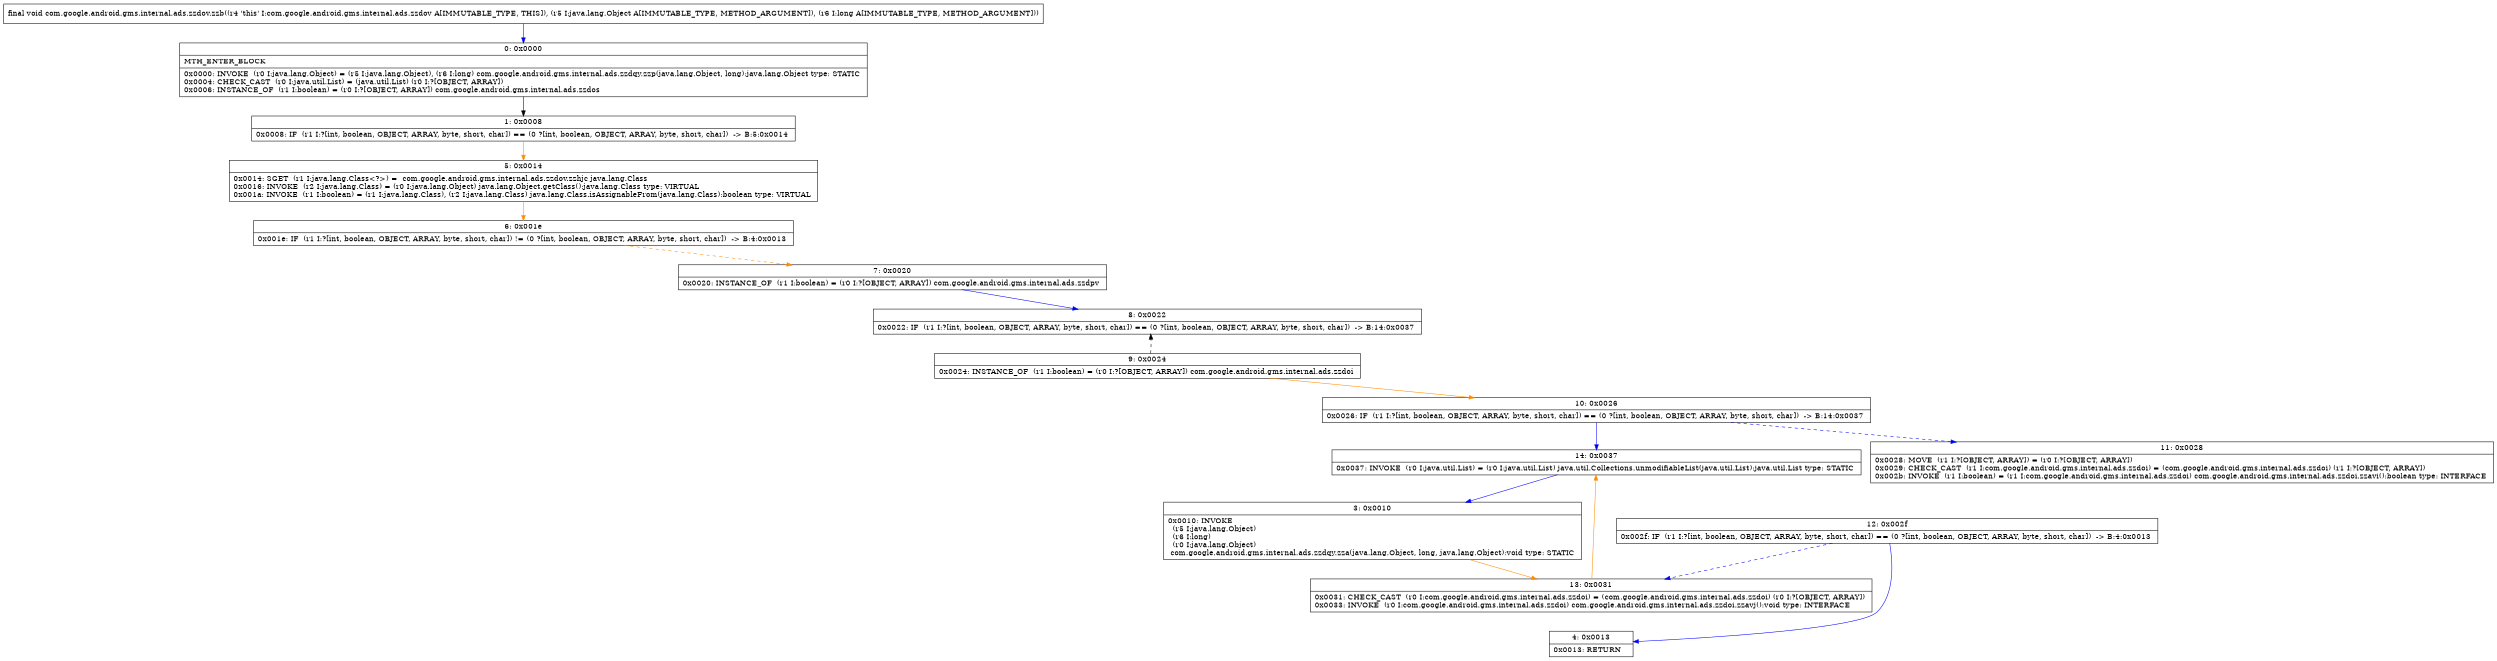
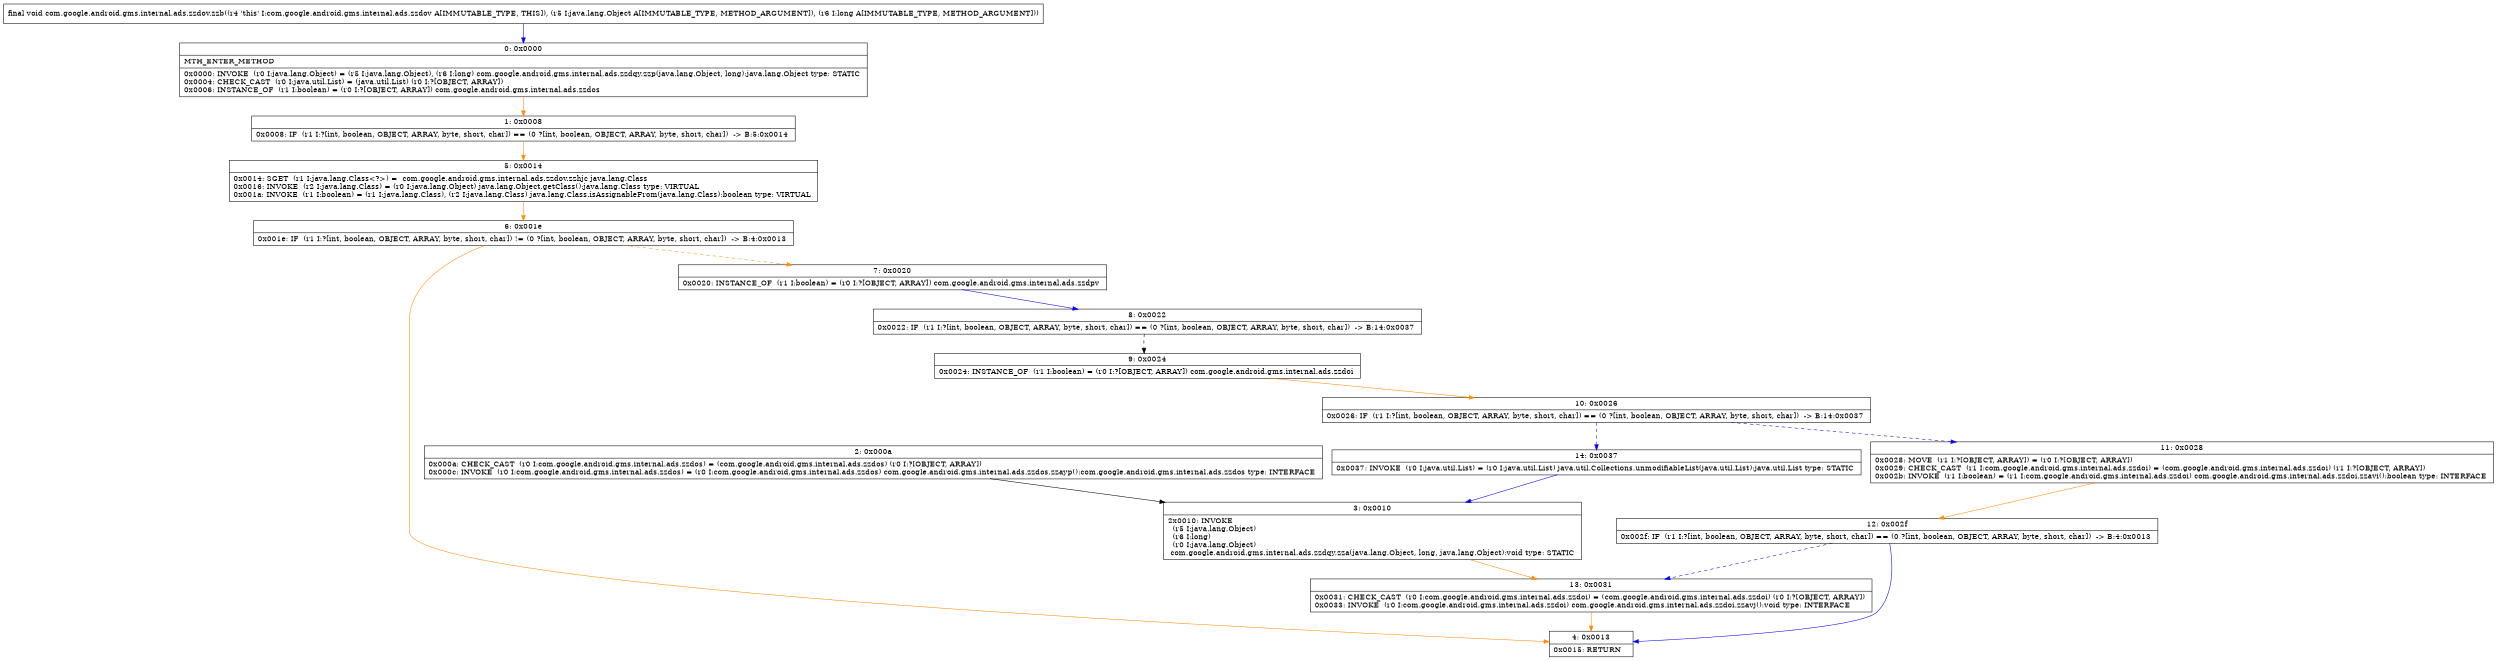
(225, 61) -> (229, 61)
(523, 104) -> (523, 104)
(1151, 346) -> (1144, 341)
(1597, 434) -> (1597, 434)
none -> (873, 462)
none -> (2020, 500)
(1203, 521) -> (1203, 521)
(1594, 530) -> (1591, 619)
none -> (811, 598)
(1591, 650) -> (1591, 650)
